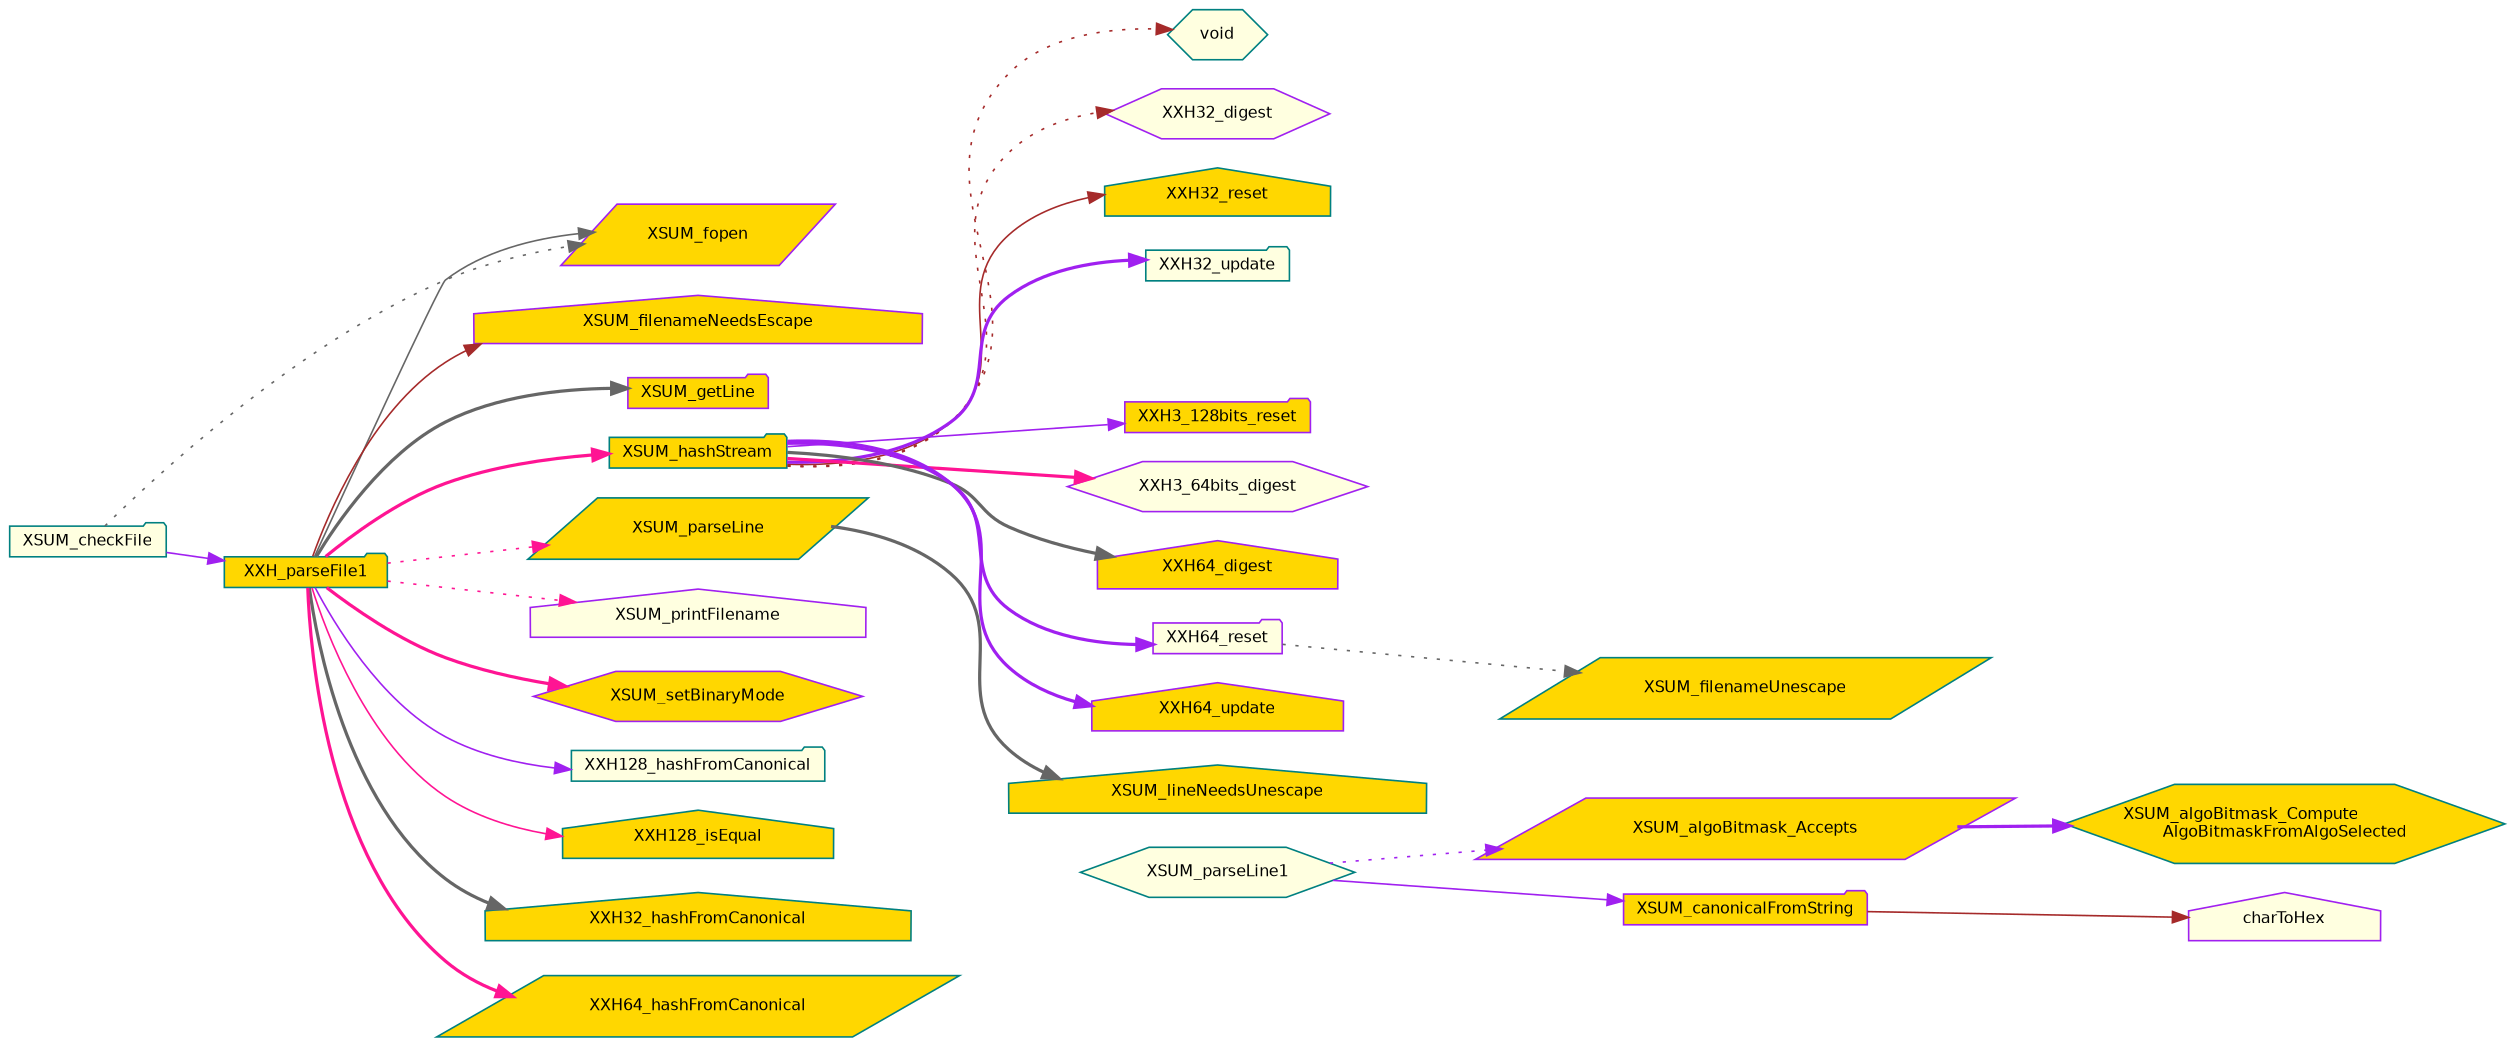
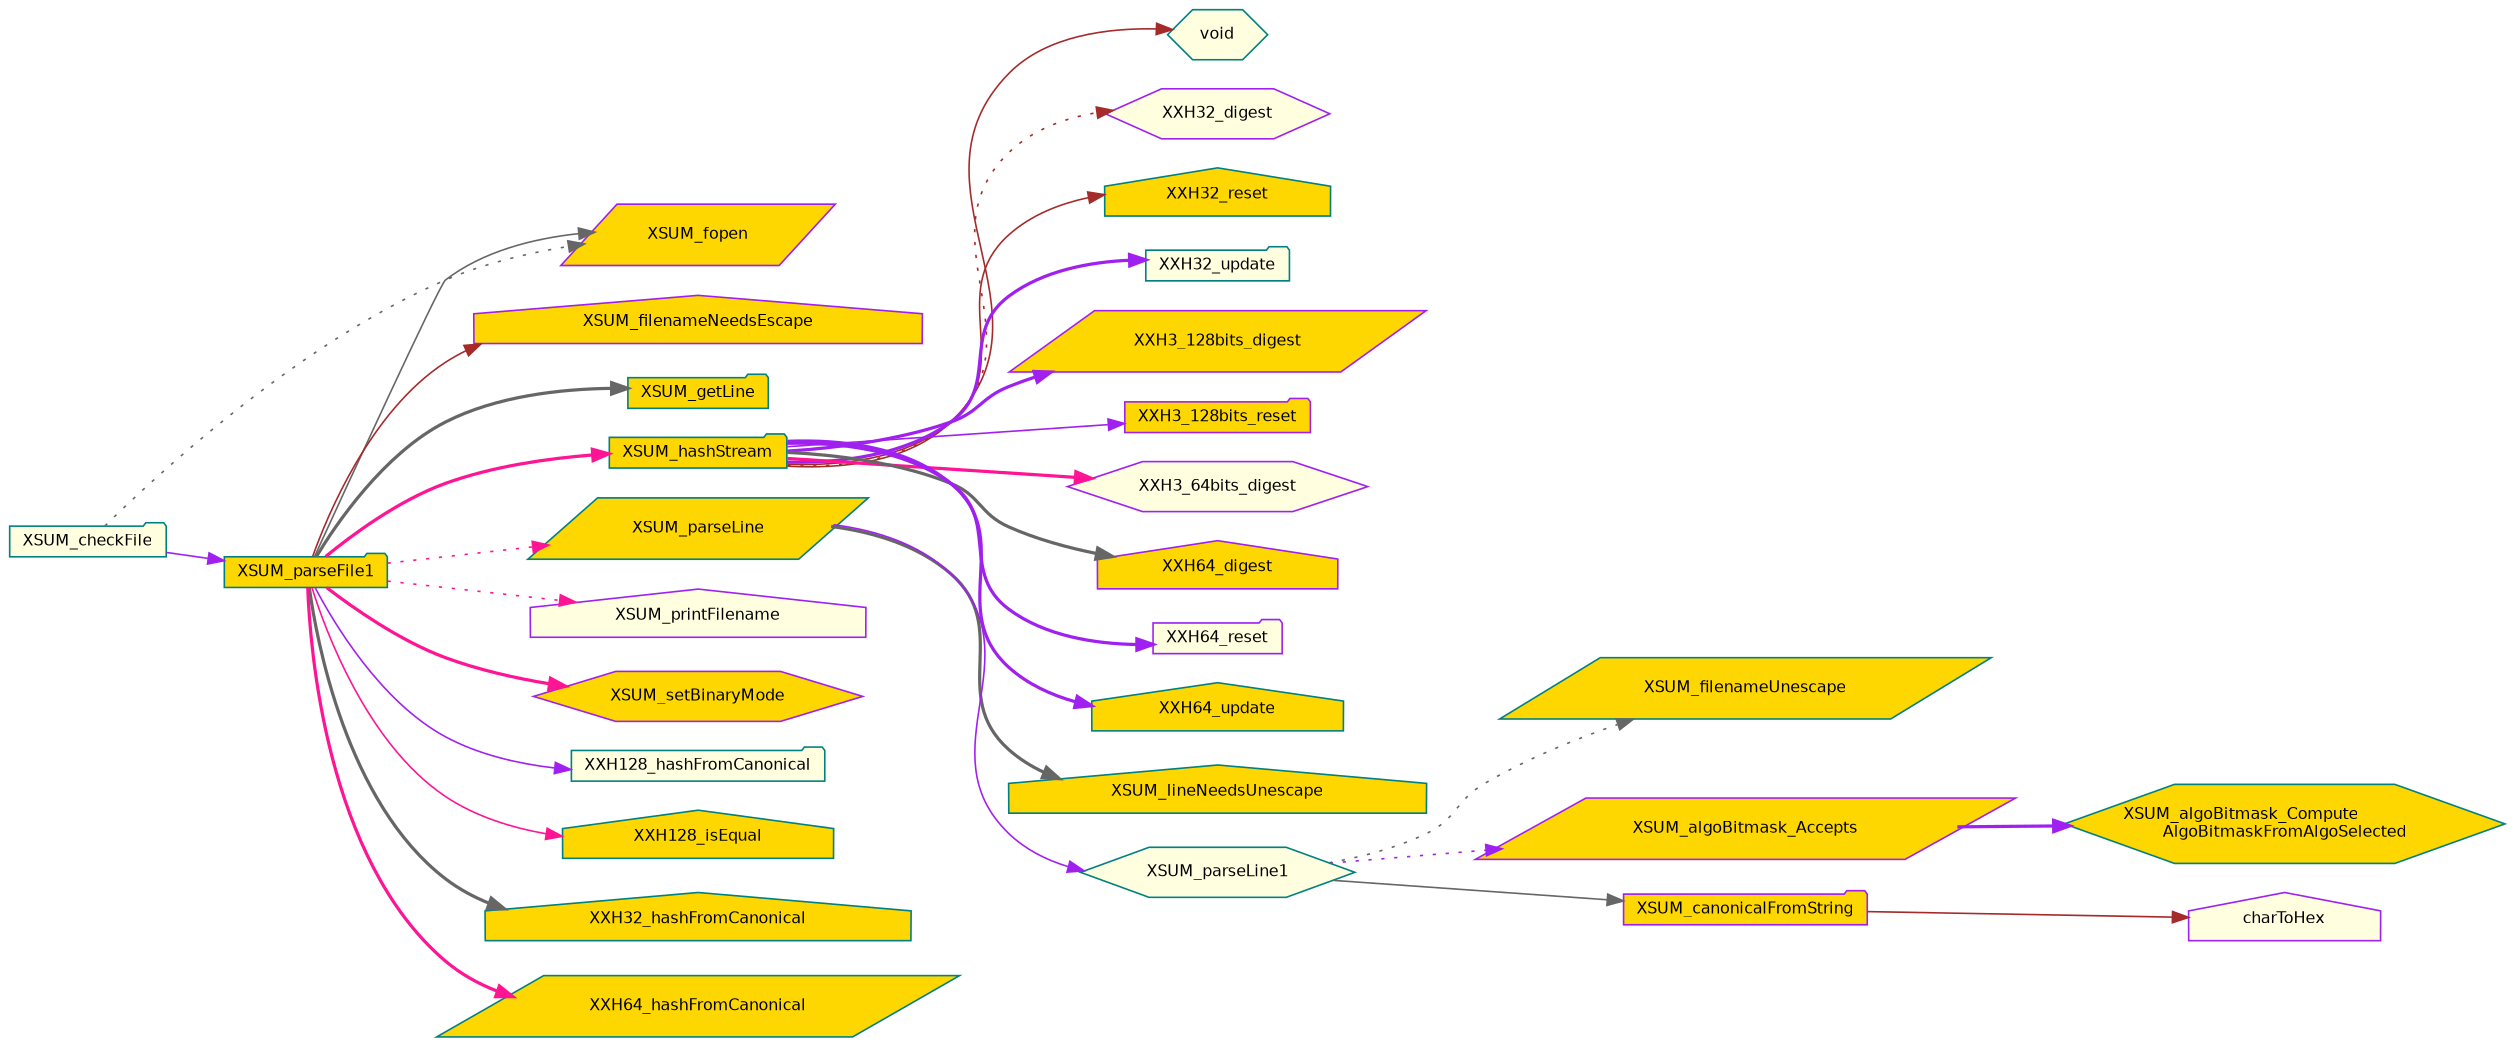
(971, 187) -> (971, 187)
none -> (1218, 341)
(698, 393) -> (698, 393)
(306, 572) -> (306, 572)
(1424, 658) -> (1471, 793)
(1218, 709) -> (1218, 709)
none -> (976, 732)
(1470, 890) -> (1470, 890)
